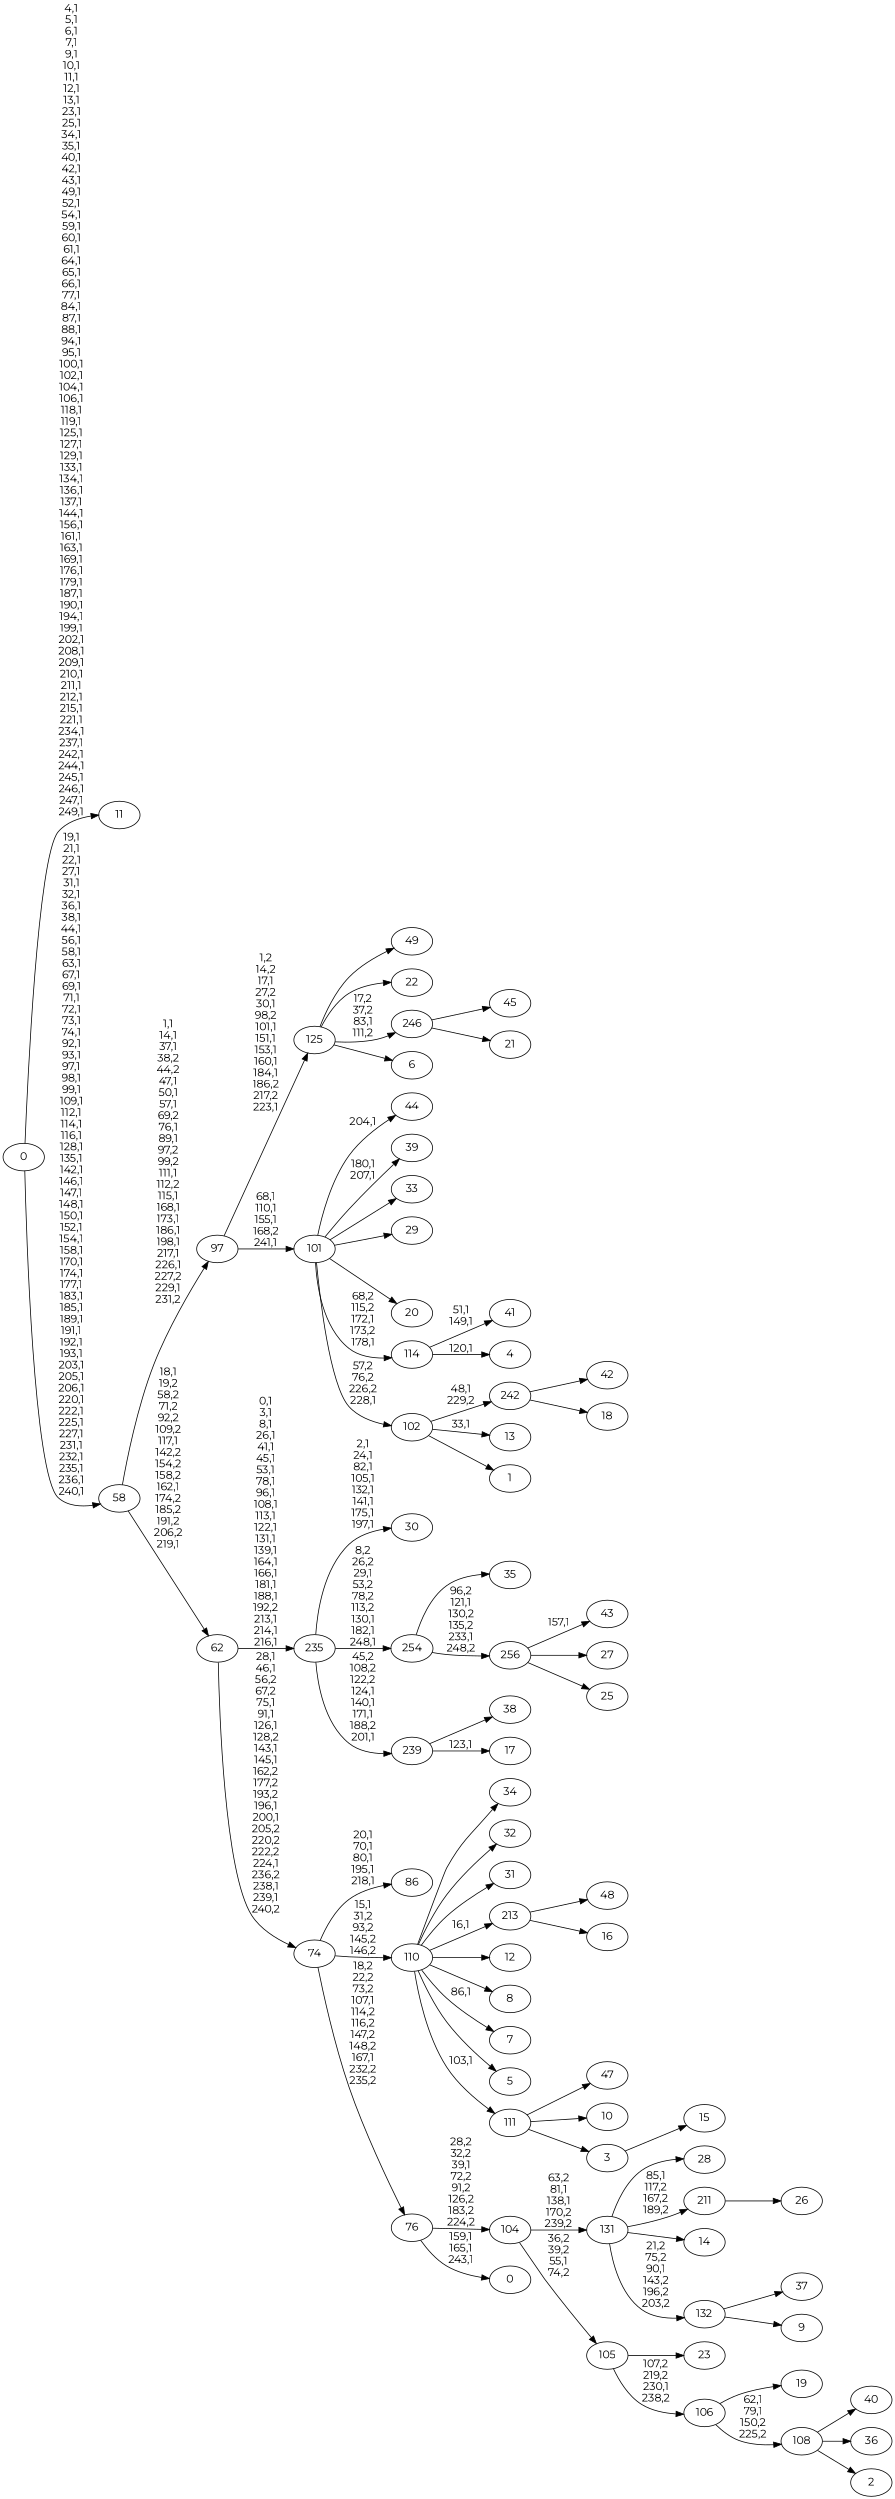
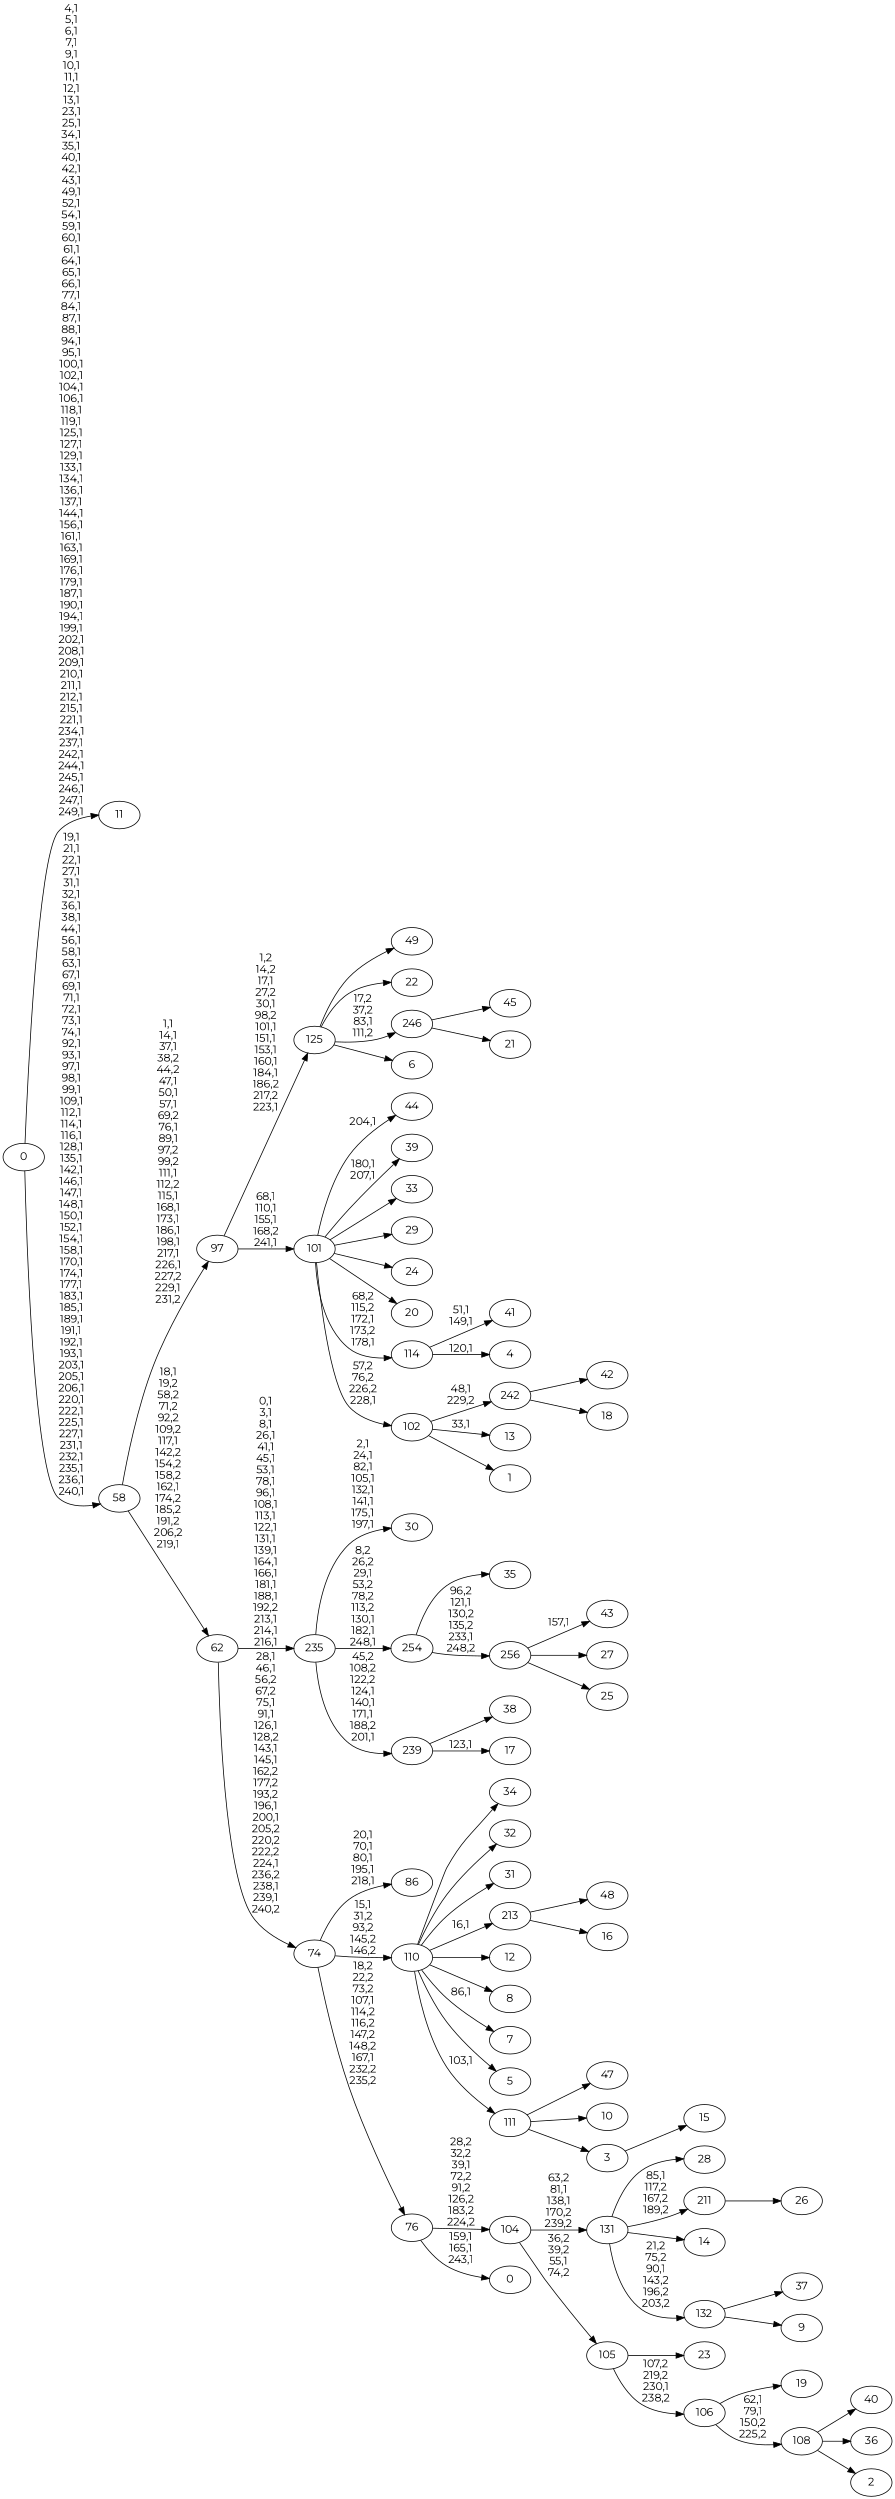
none -> (412, 1272)
